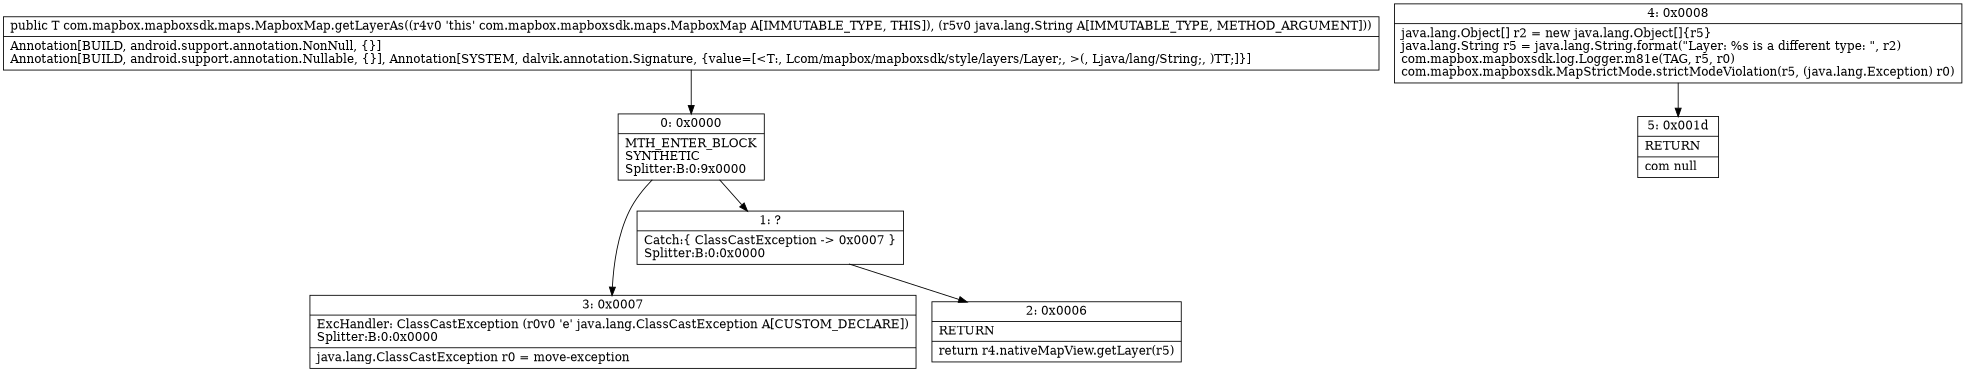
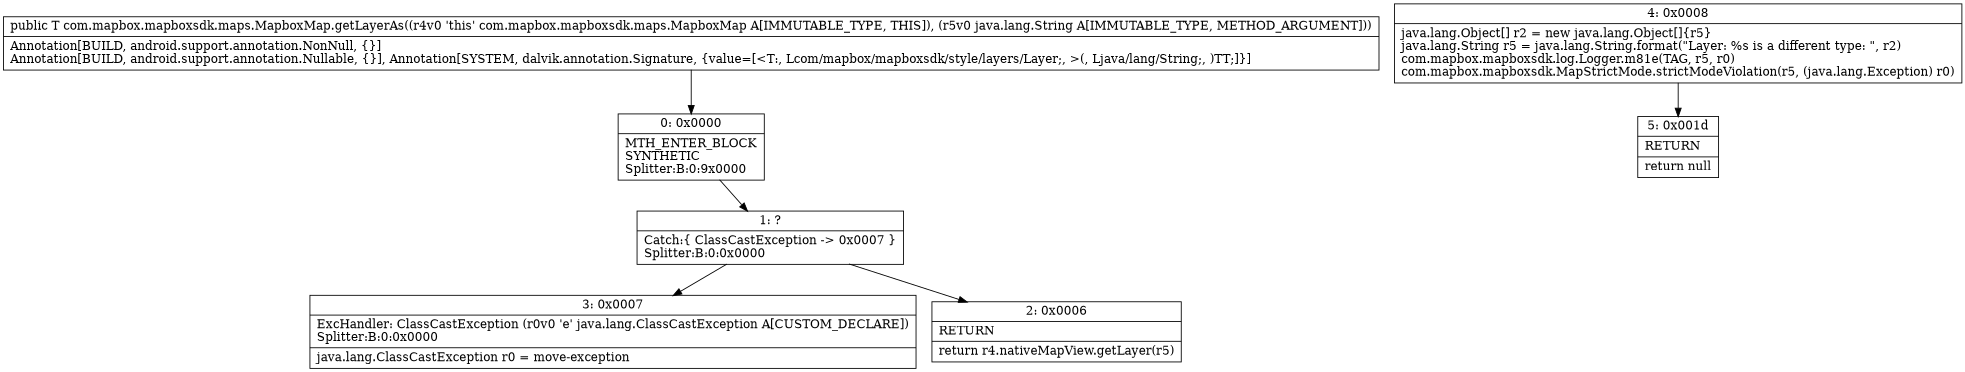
(1671, 167) -> (1678, 167)
(622, 229) -> (704, 278)
